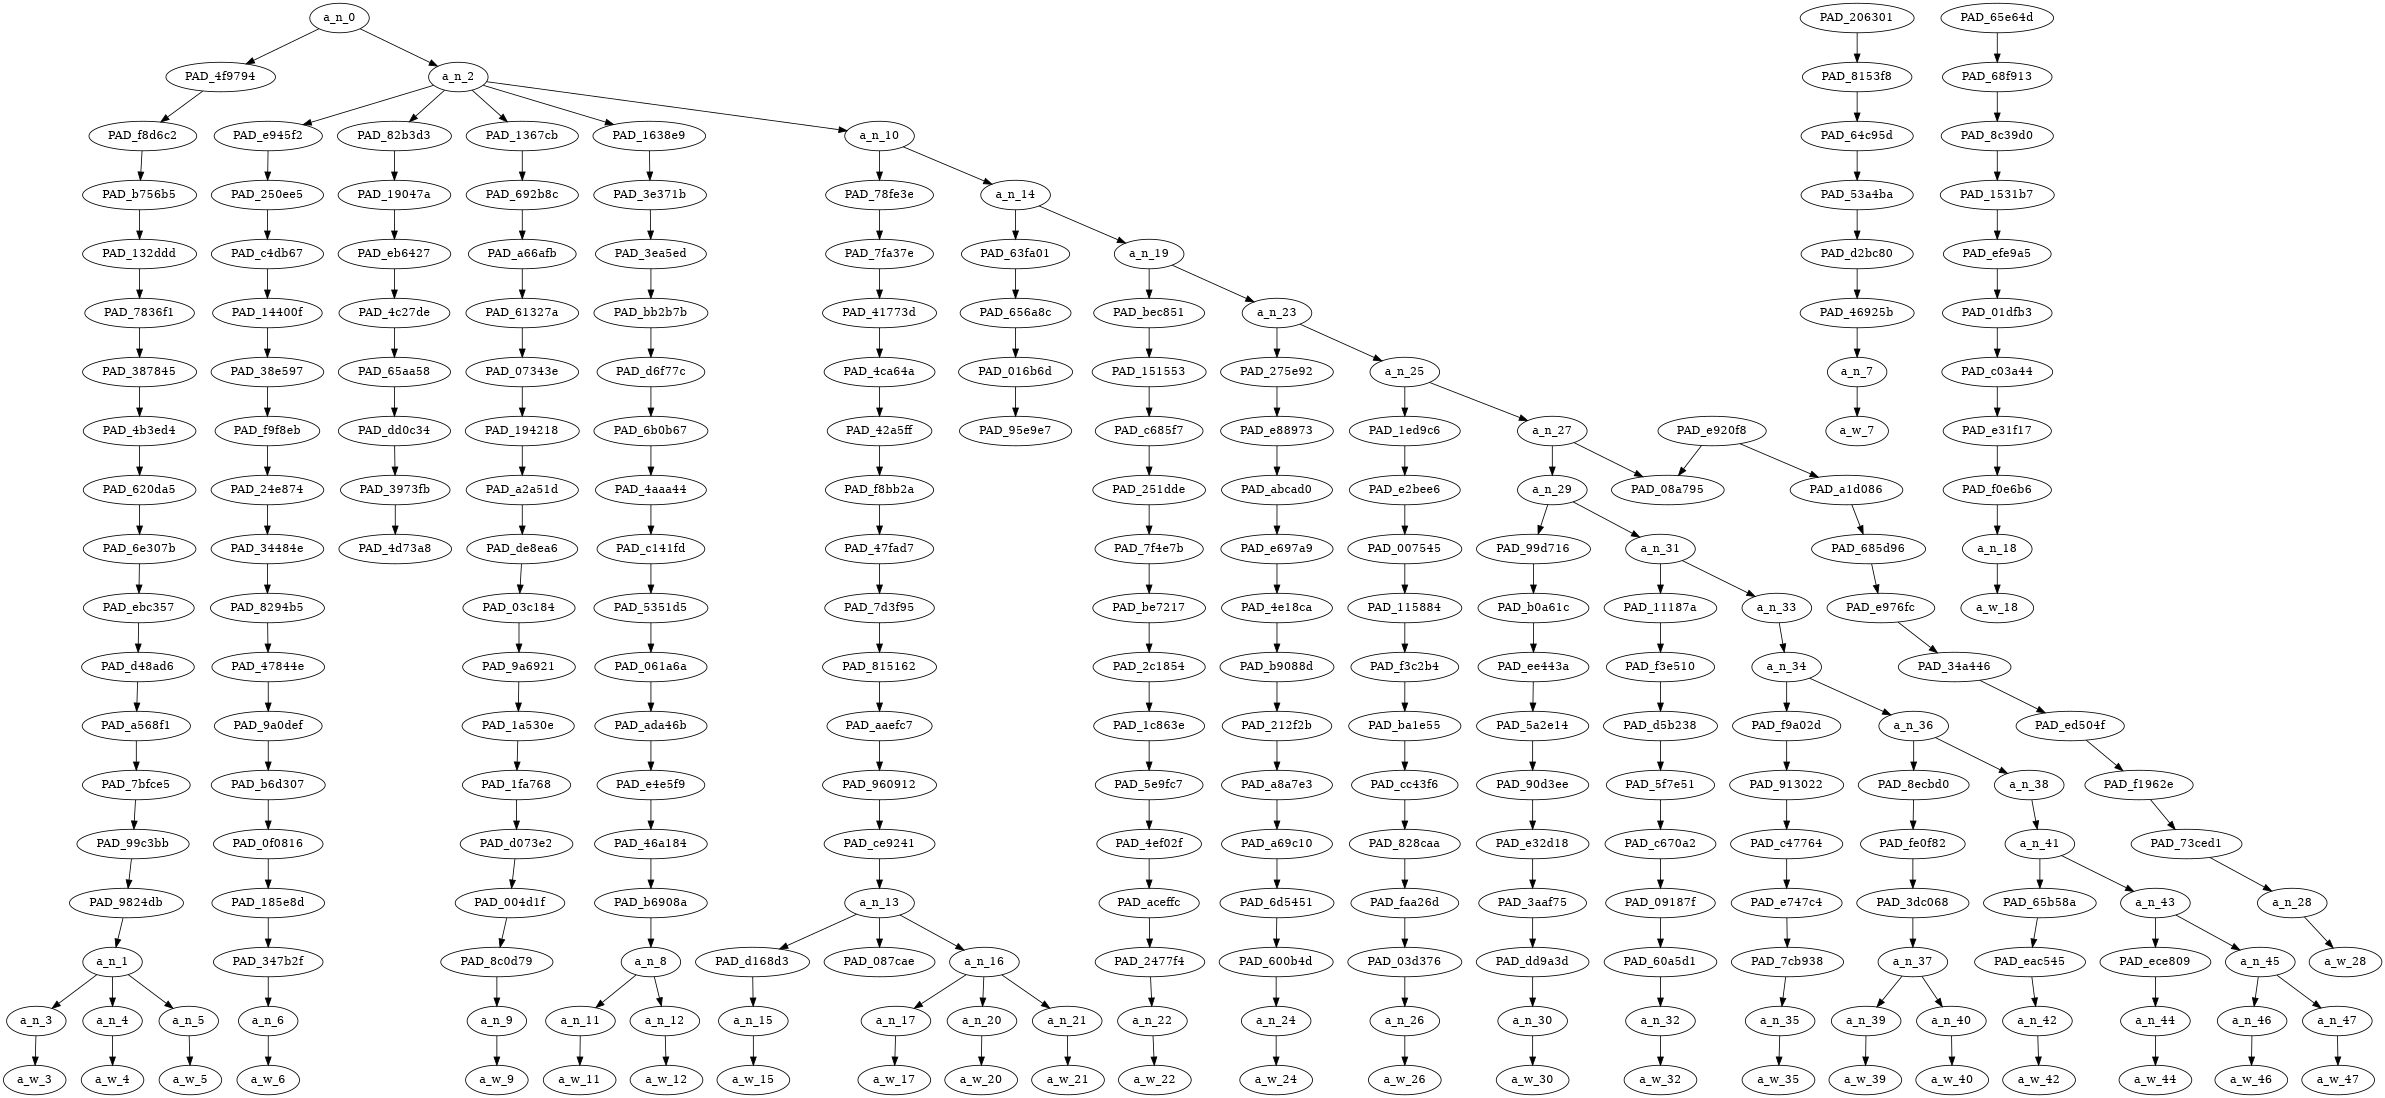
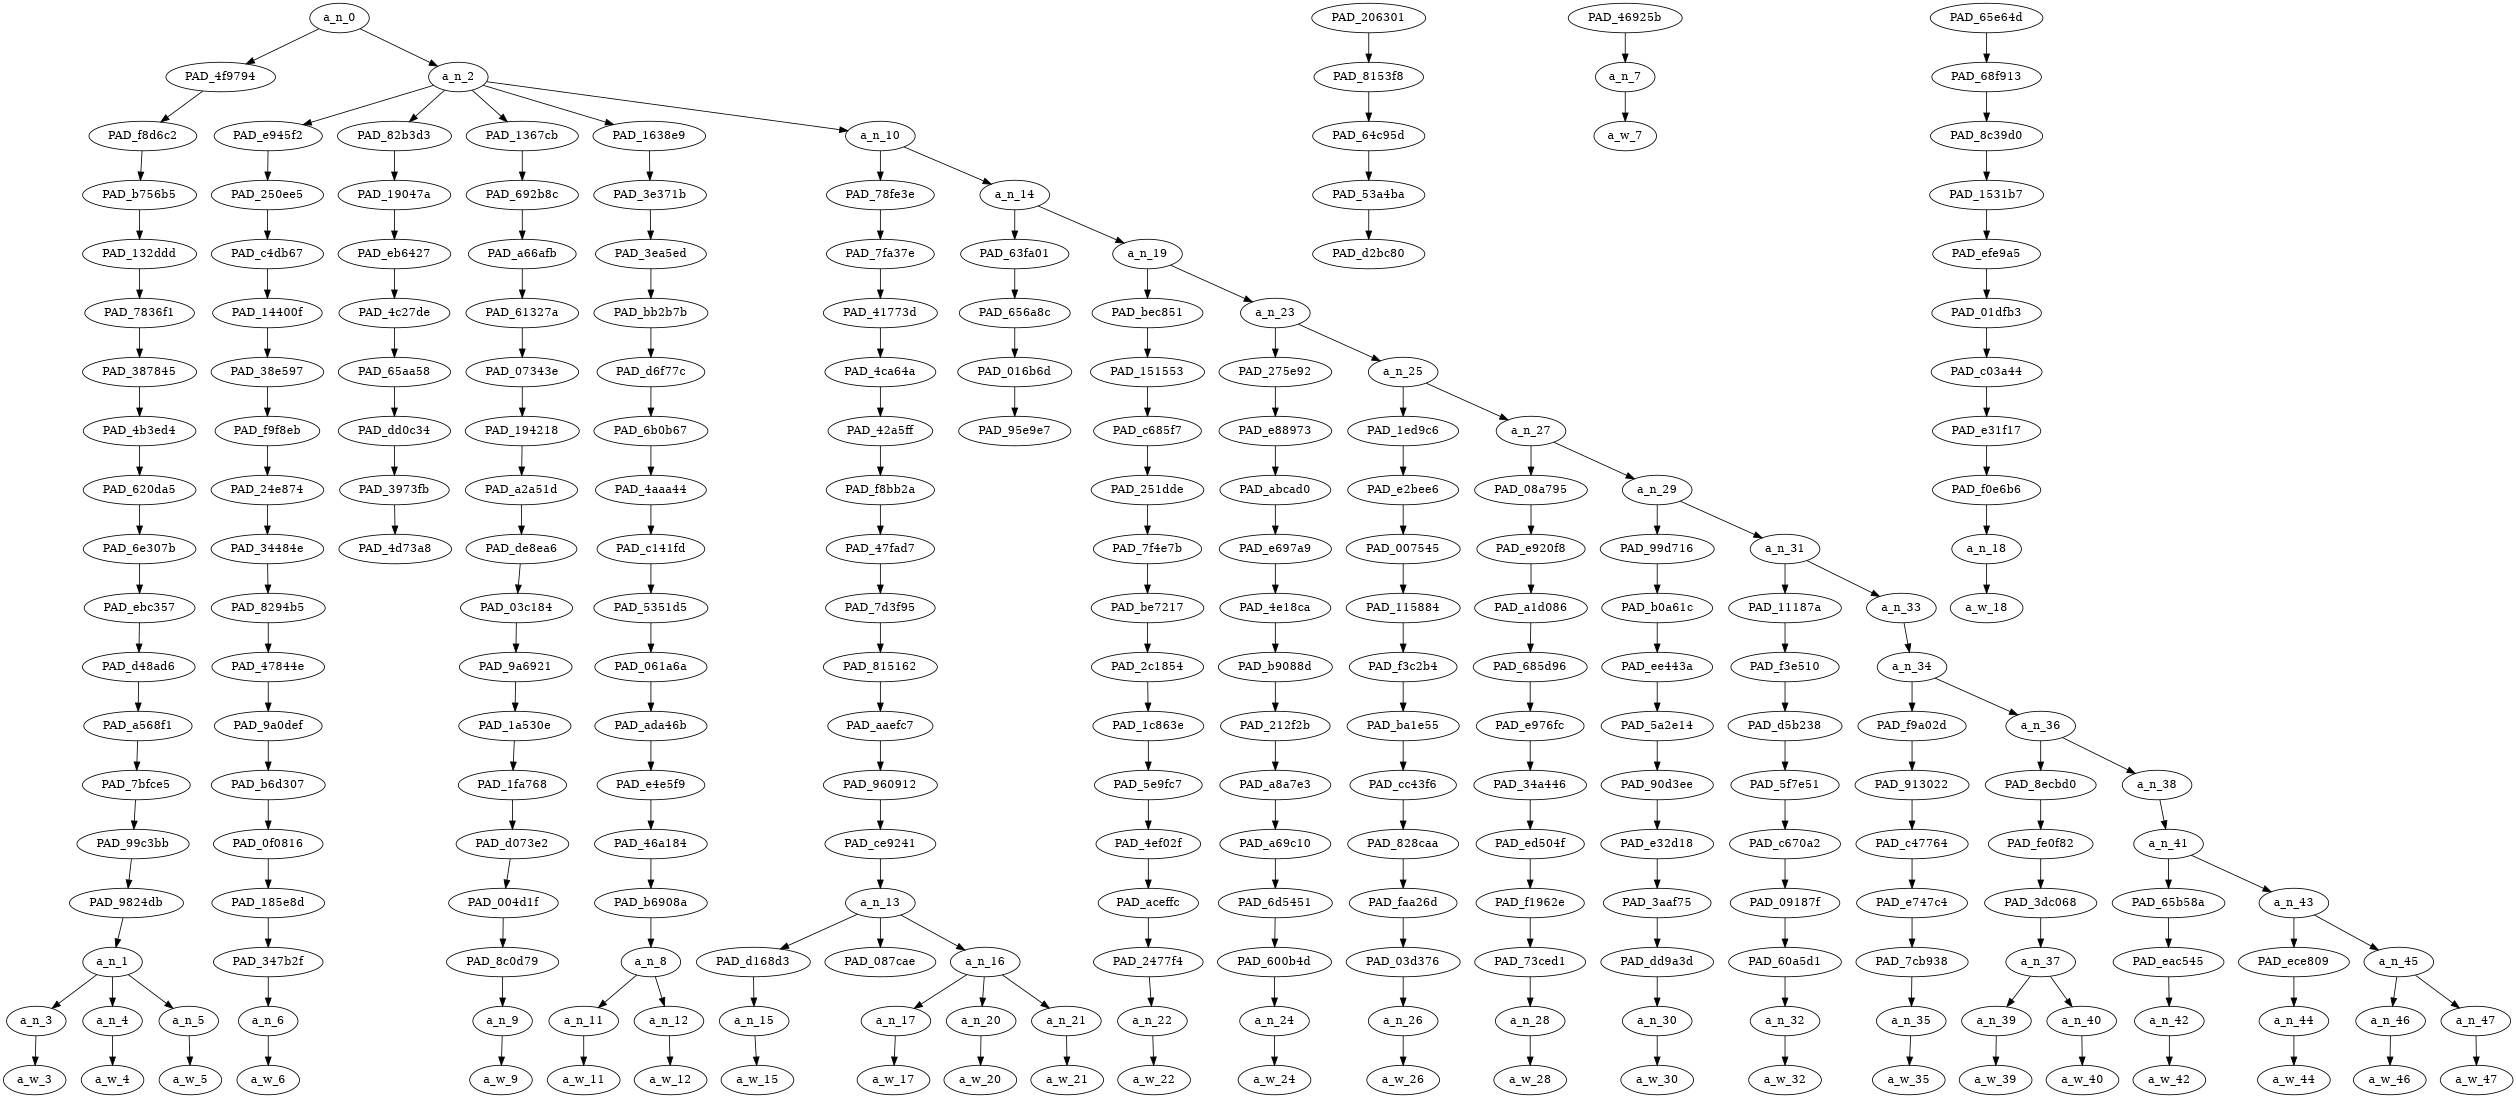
(1857, 280) -> none
(1693, 457) -> (1531, 516)
